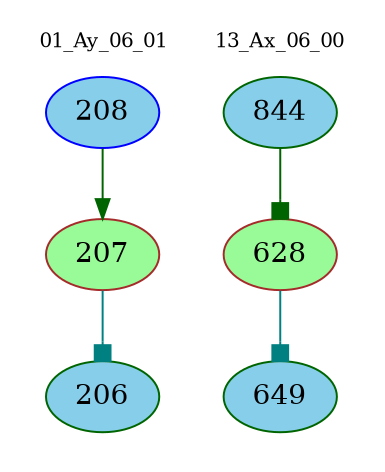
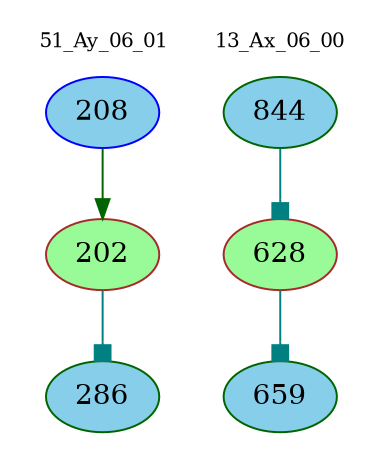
(104, 42) -> (104, 42)
(280, 174) -> (280, 174)
(103, 255) -> (103, 255)
(103, 397) -> (103, 397)
(280, 397) -> (280, 397)
